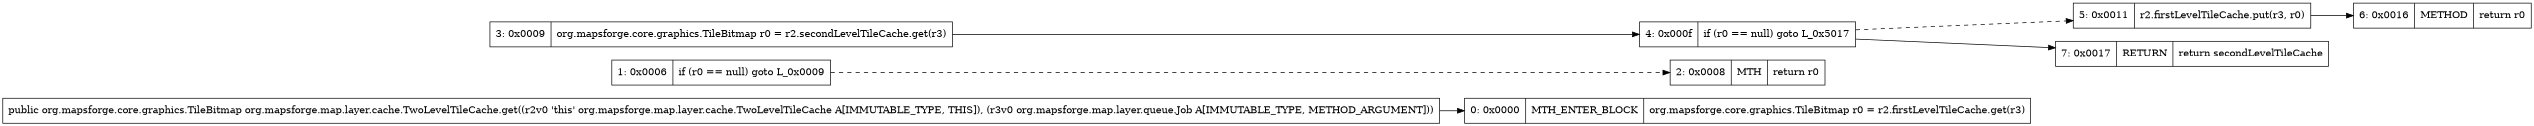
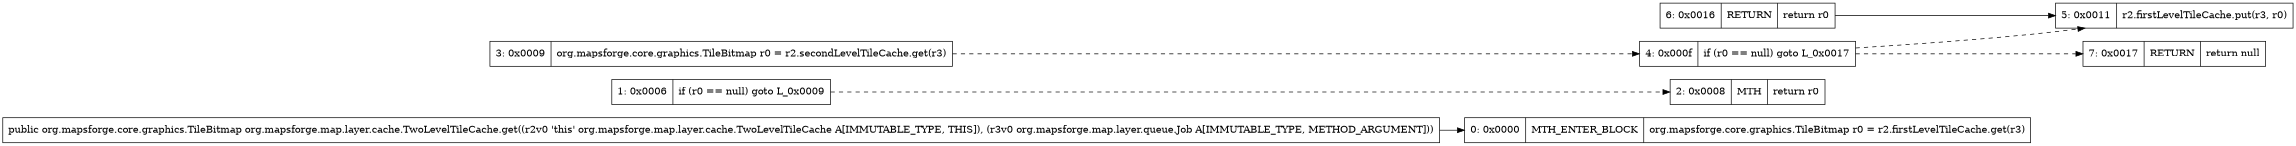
(2444, 15) -> (1749, 15)
(2329, 16) -> (1942, 16)
(1292, 34) -> (1292, 54)
(1777, 34) -> (1777, 53)
(1952, 43) -> (1966, 54)
(2251, 53) -> (2233, 53)
